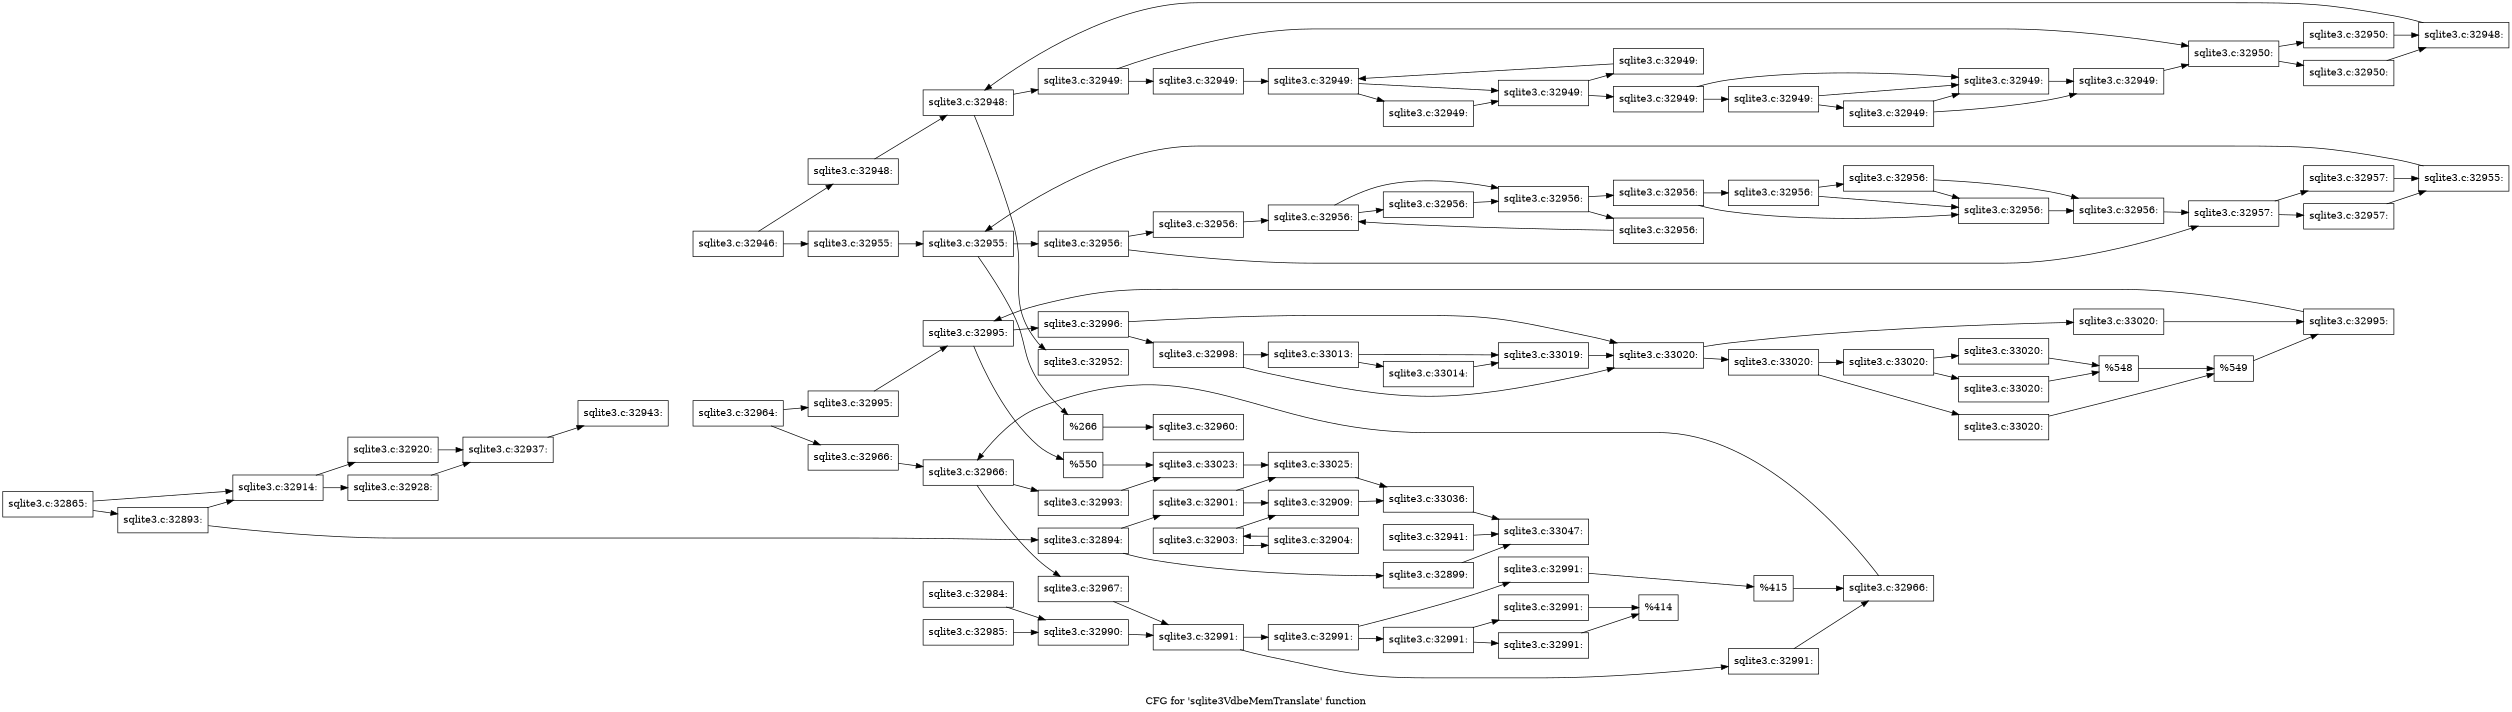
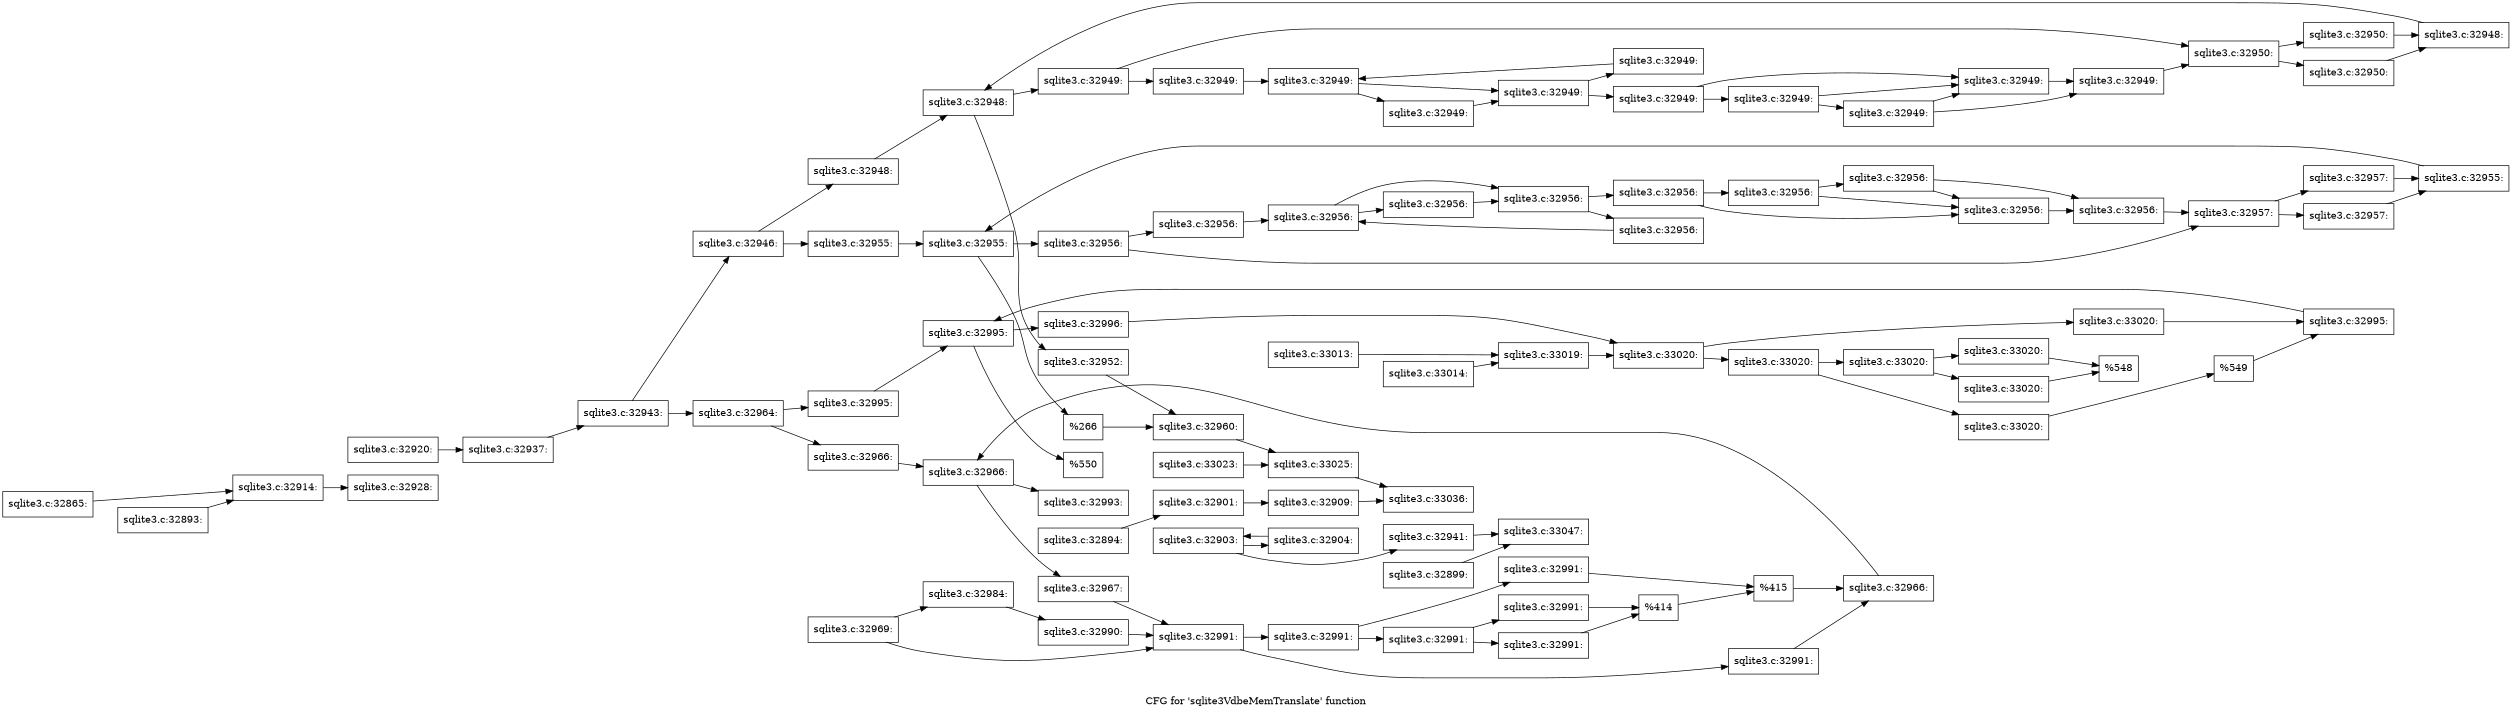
none -> (679, 332)
(1198, 355) -> none
(1368, 364) -> none
(2173, 369) -> none
none -> (1138, 393)
none -> (677, 413)
(1125, 465) -> none
(332, 470) -> none
(447, 470) -> none
(1137, 485) -> none
(1253, 485) -> (1253, 445)
(102, 512) -> none
(1483, 515) -> none
(1253, 523) -> (1314, 564)
(619, 538) -> none
(1249, 571) -> none
none -> (1712, 599)
none -> (853, 630)
(968, 632) -> none
